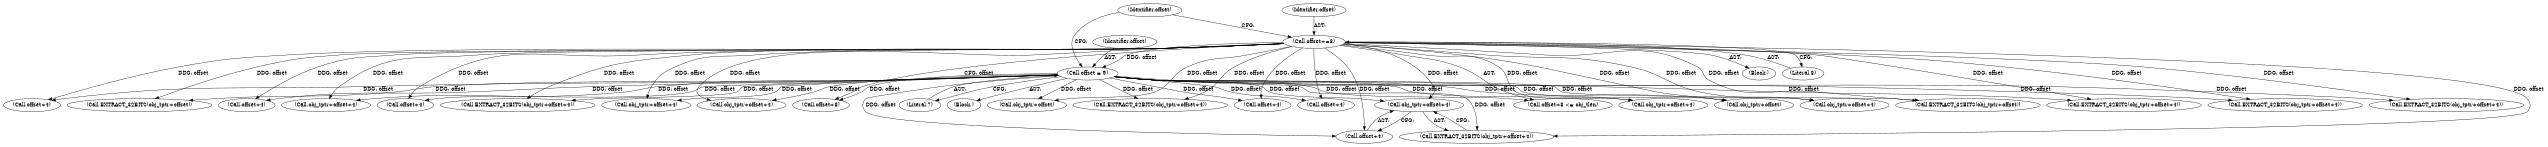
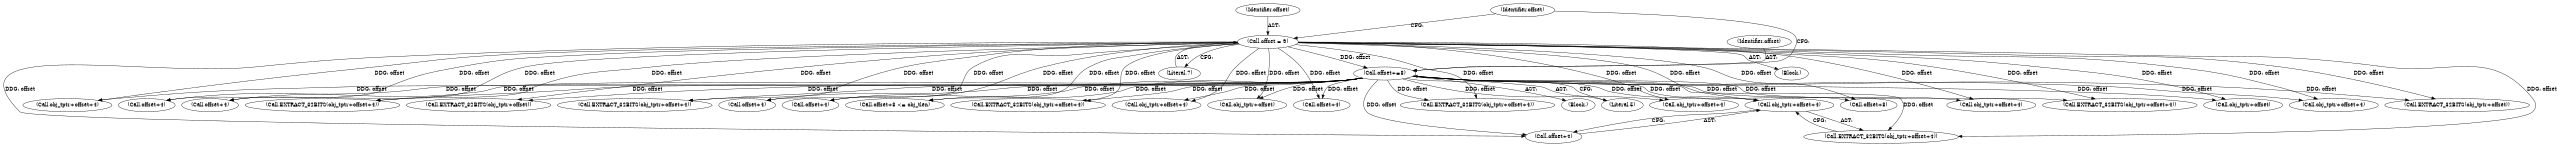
(1192, 46) -> (1326, 56)
(979, 74) -> (1665, 89)
(1490, 74) -> (1151, 89)
(1803, 74) -> (1622, 105)
